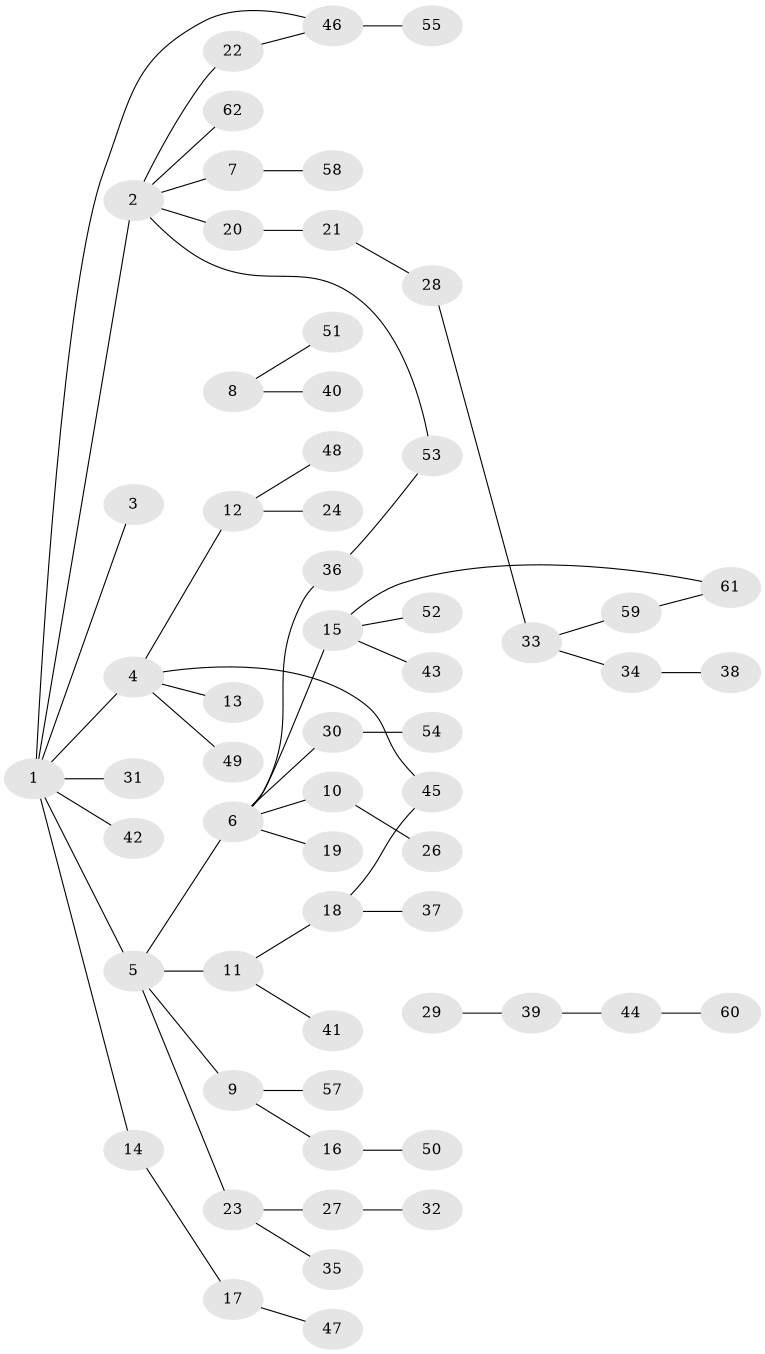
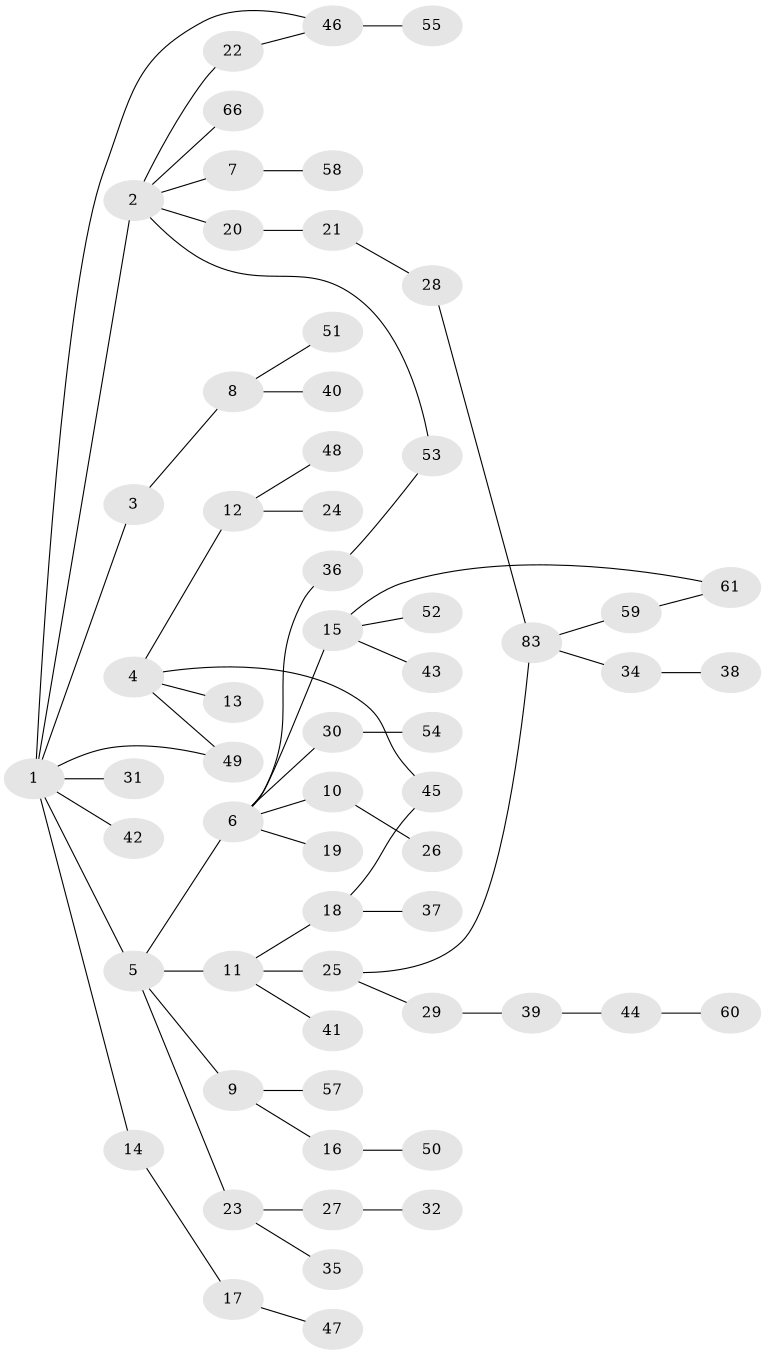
(233, 111) -> (233, 111)
none -> (183, 448)
(532, 643) -> (532, 643)
(84, 728) -> (130, 746)
none -> (333, 971)
